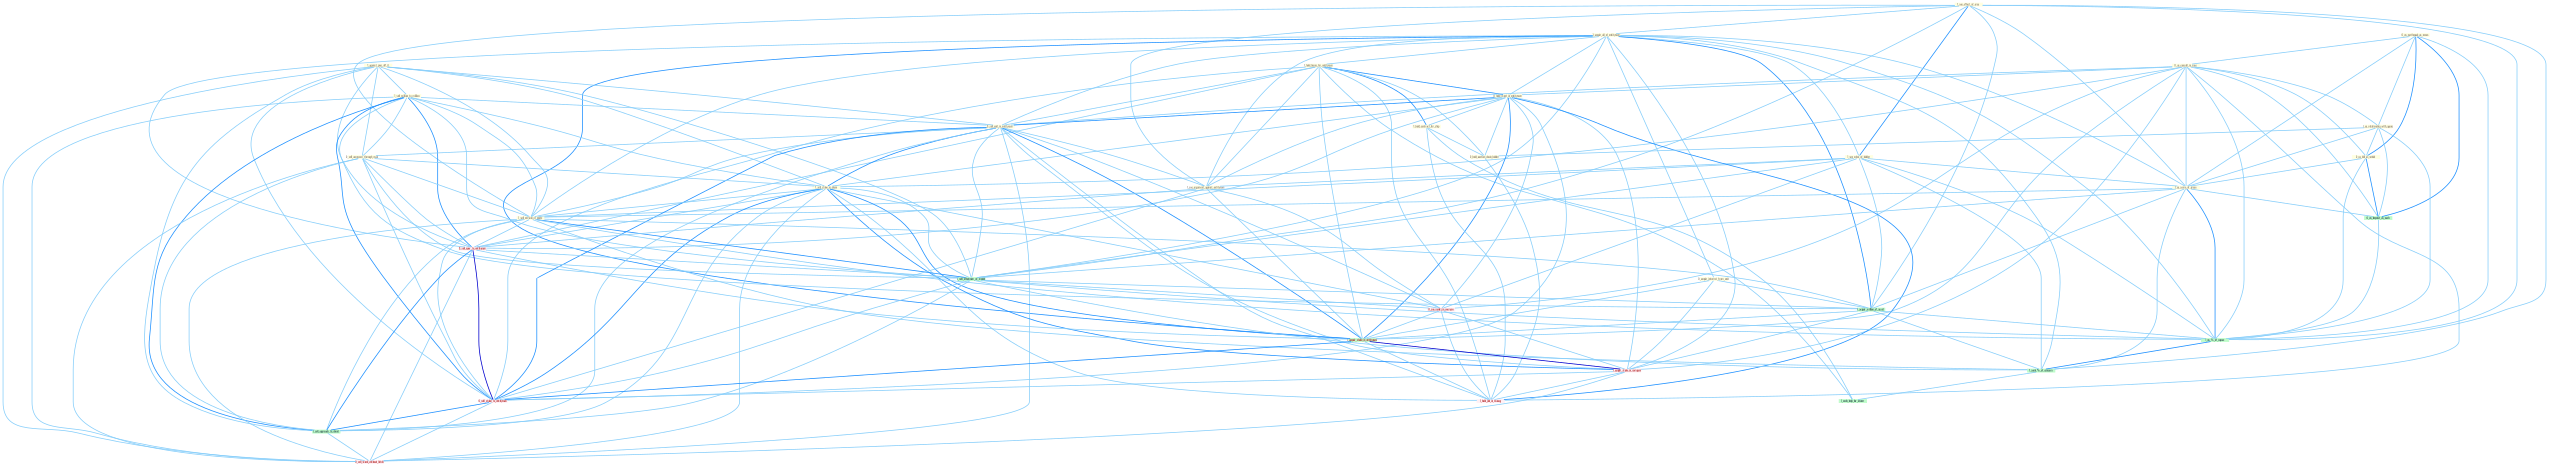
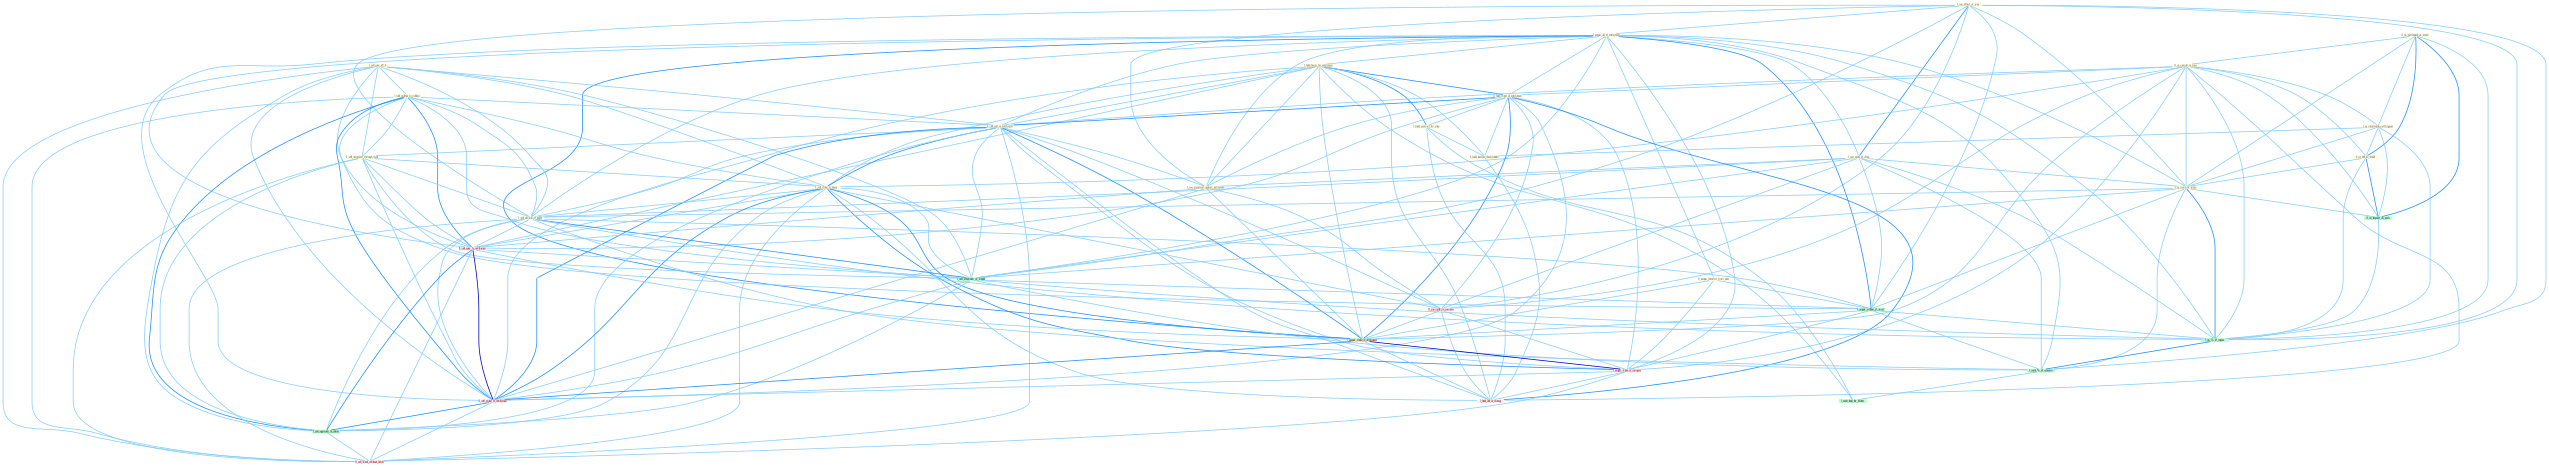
none -> (251, 66)
(378, 66) -> (378, 66)
(1167, 142) -> (1064, 107)
(1859, 157) -> (1859, 157)
(1206, 294) -> (1758, 230)
